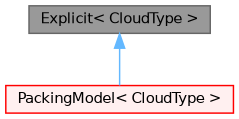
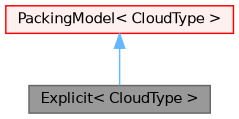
(120, 67) -> (120, 67)
